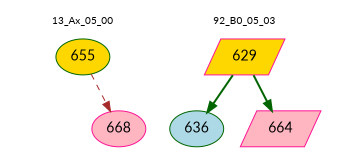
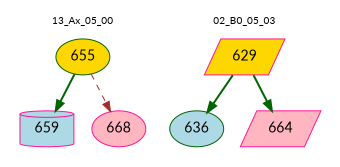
(245, 21) -> (245, 21)
none -> (47, 129)
